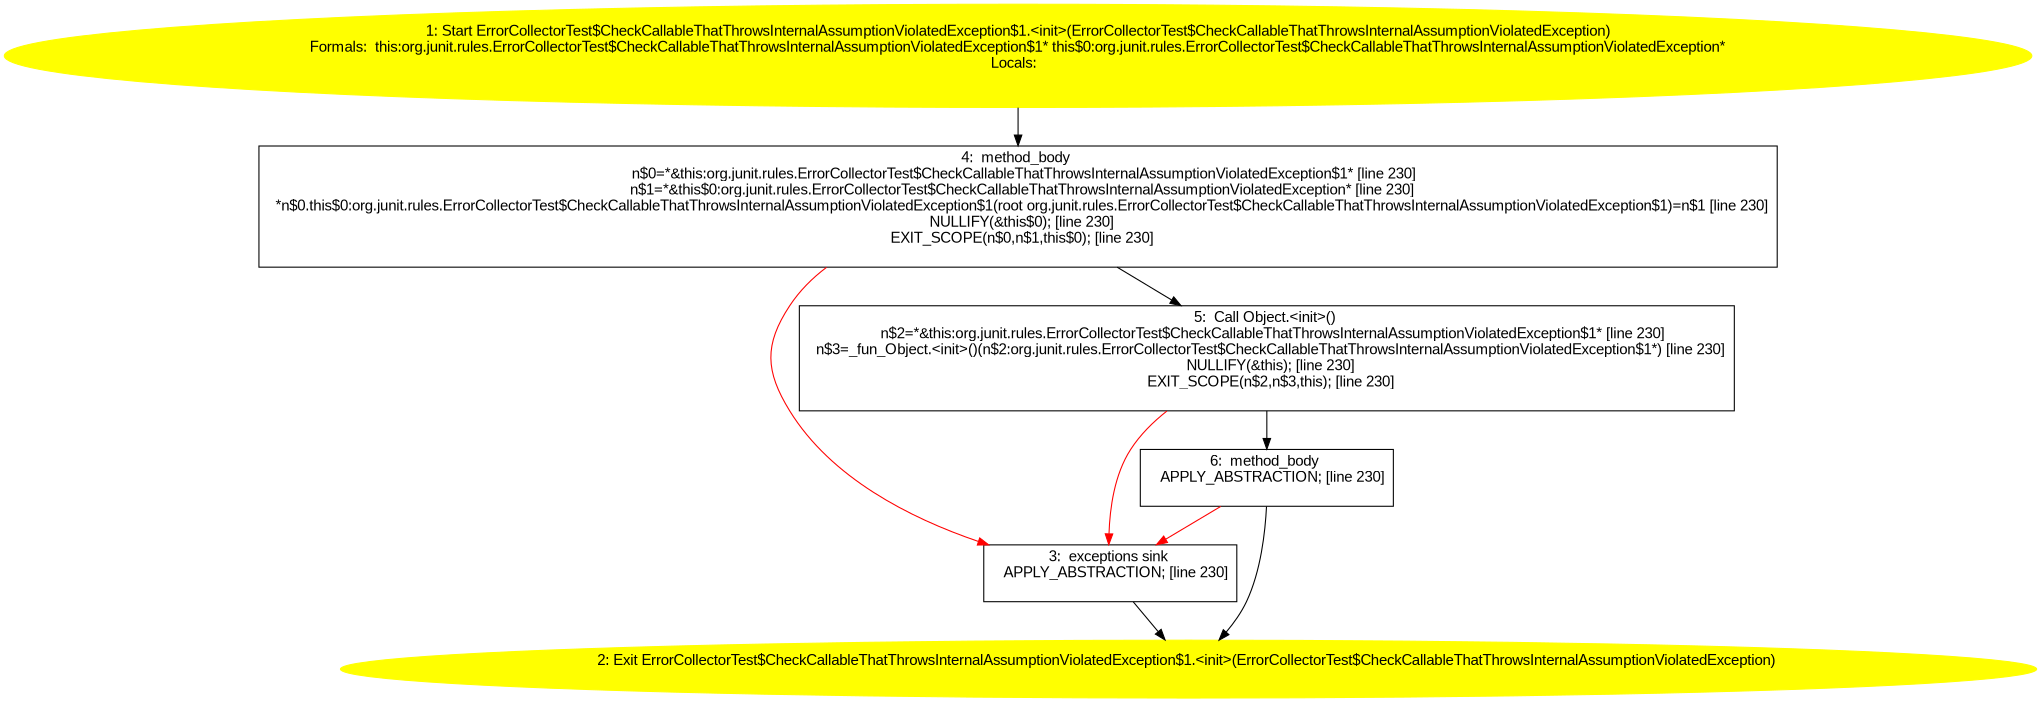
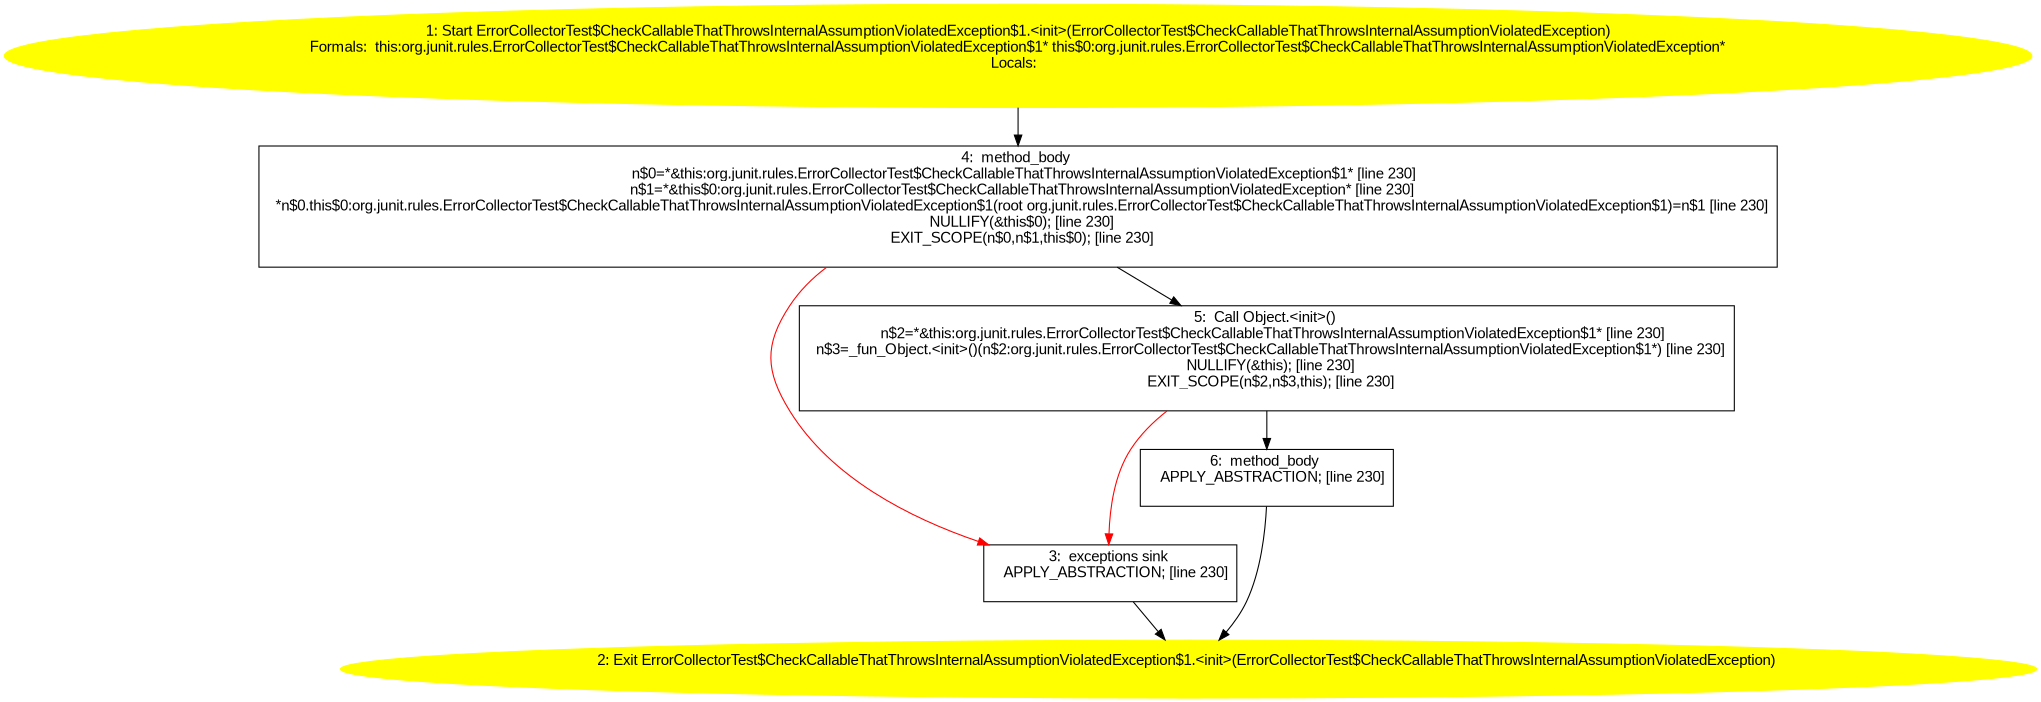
(1193, 523) -> none
